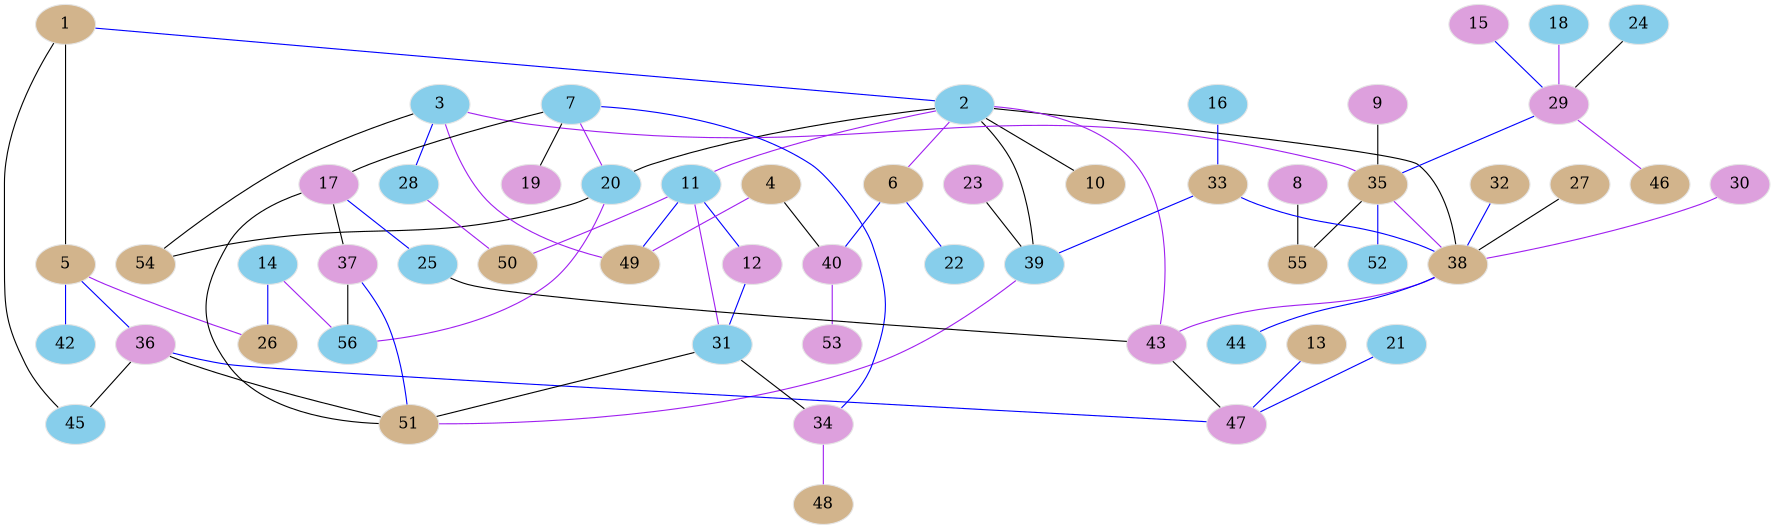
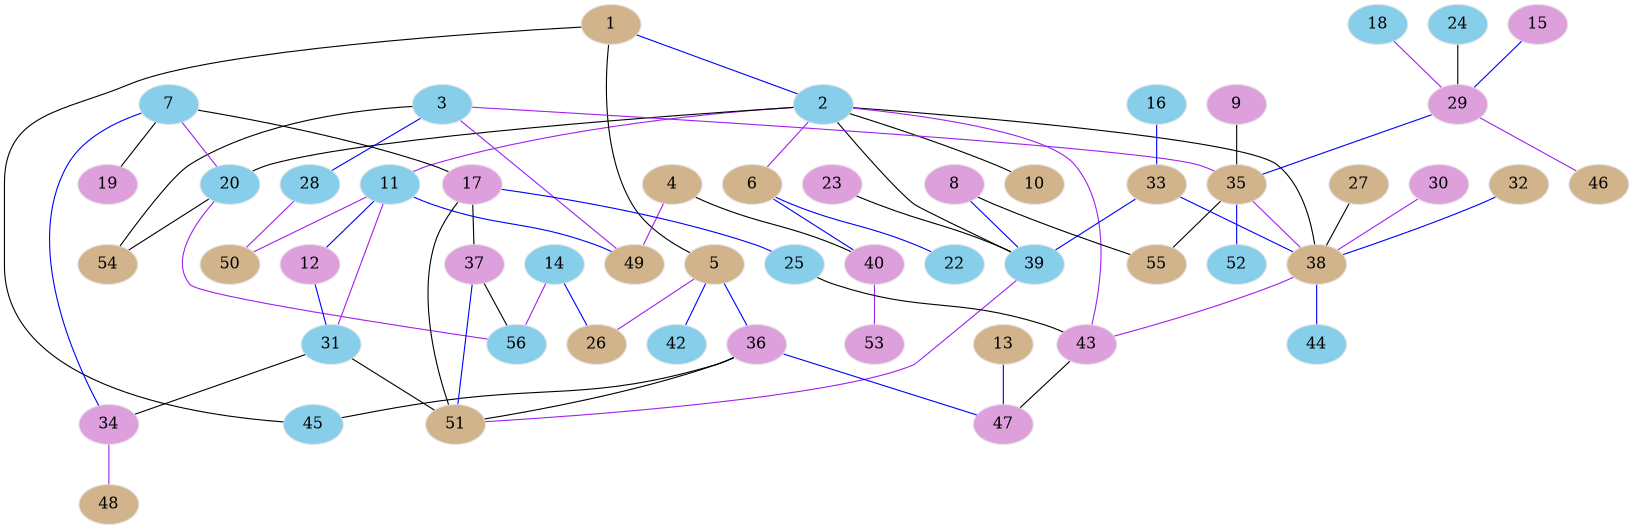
none -> (994, 224)
(1397, 344) -> none
